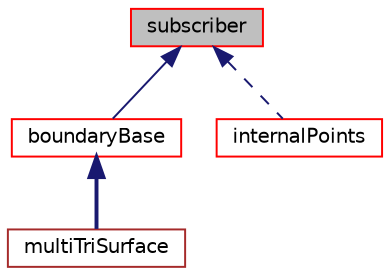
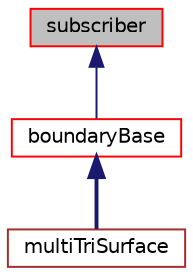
(299, 138) -> none
